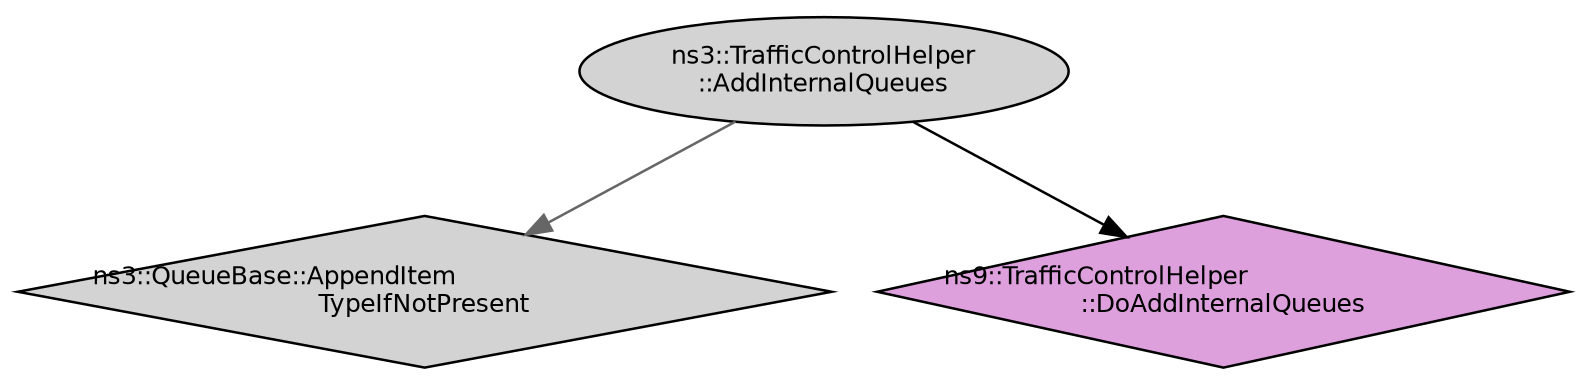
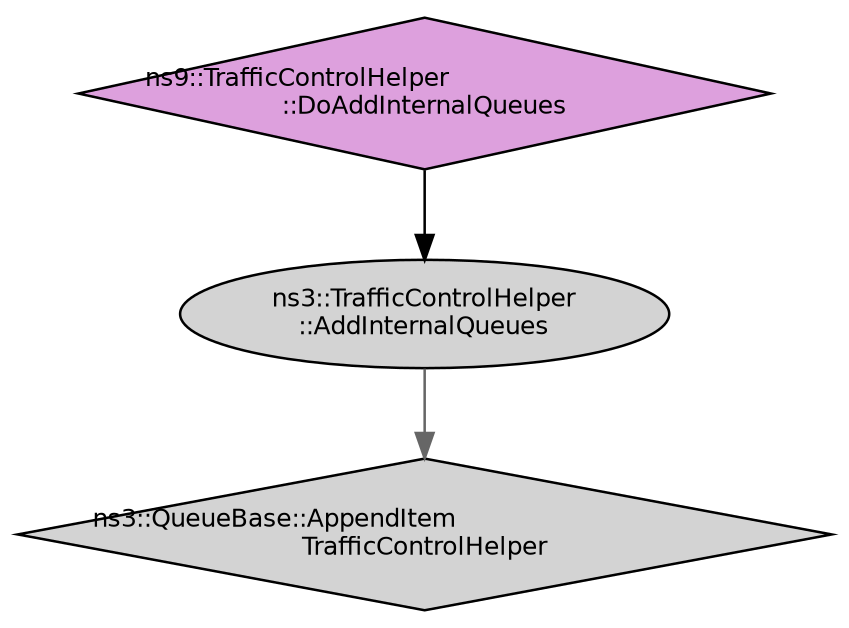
(1008, 173) -> (425, 203)
(425, 292) -> (425, 534)
